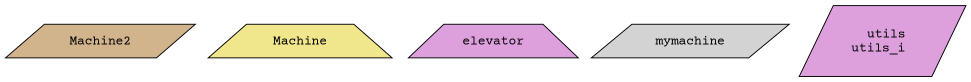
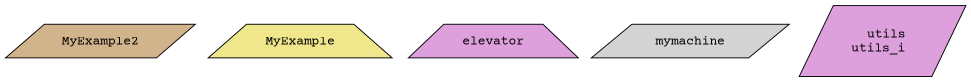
(100, 41) -> (100, 41)
(300, 41) -> (300, 41)
